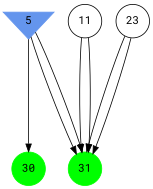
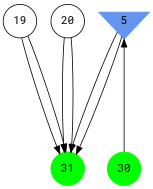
(85, 21) -> (20, 21)
(133, 21) -> (68, 21)
(29, 91) -> (124, 99)
